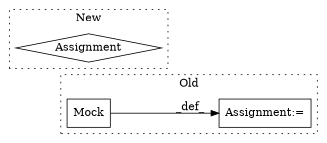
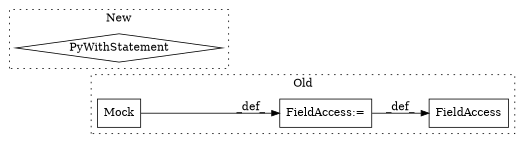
(89, 48) -> (119, 48)
(265, 113) -> (326, 113)
none -> (469, 113)
